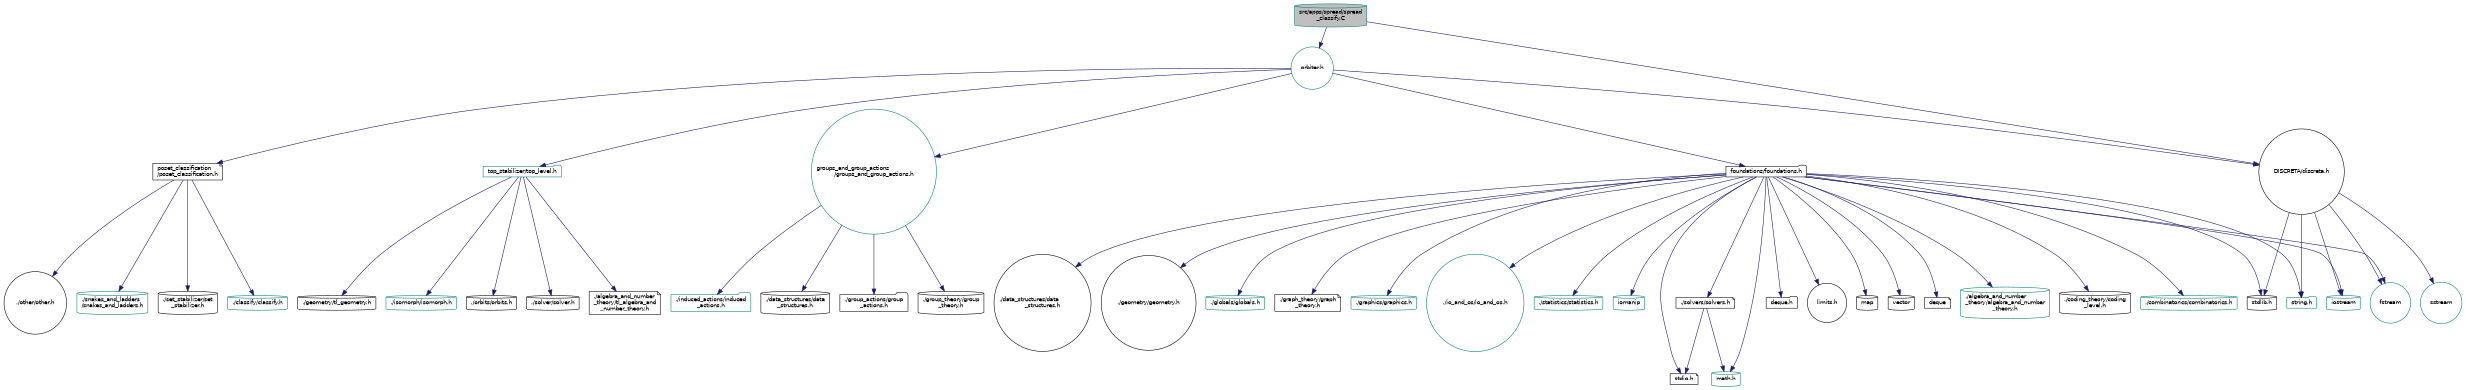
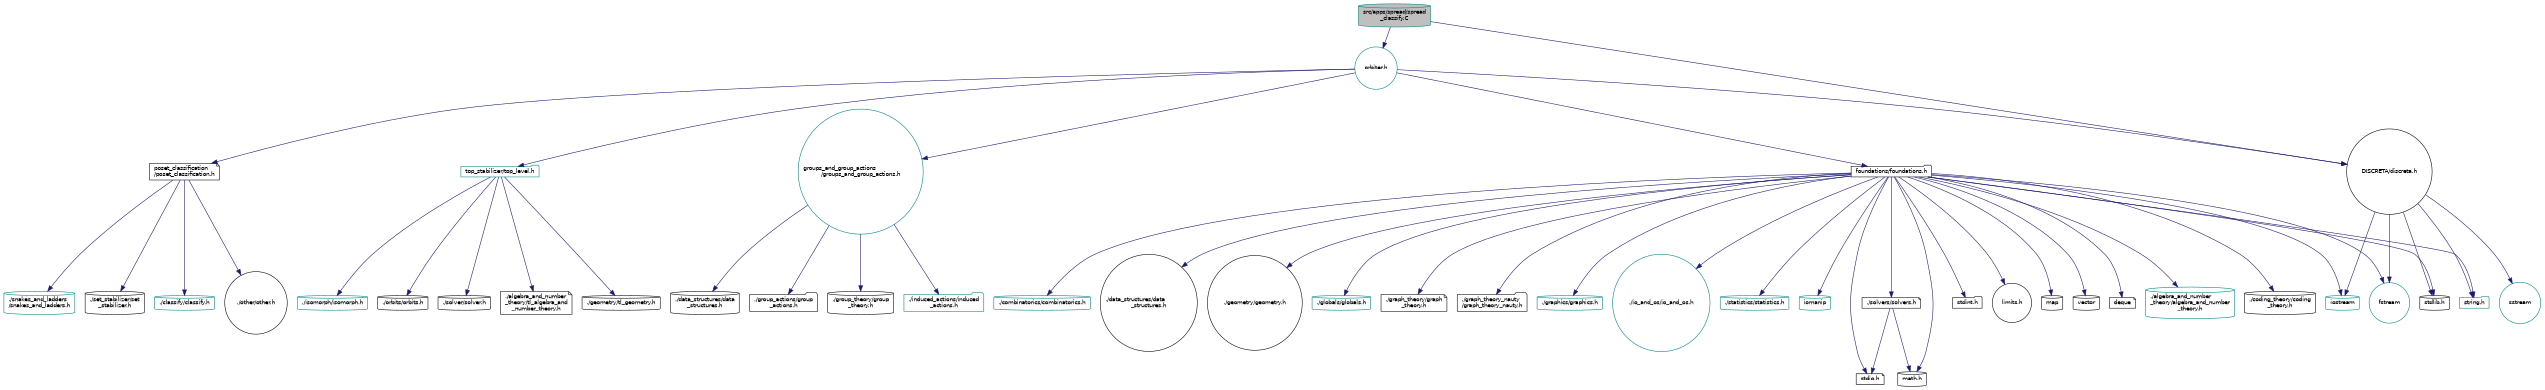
none -> (1492, 303)
(1782, 303) -> (1967, 303)
(2095, 303) -> (2280, 303)
(1726, 379) -> (1912, 379)
